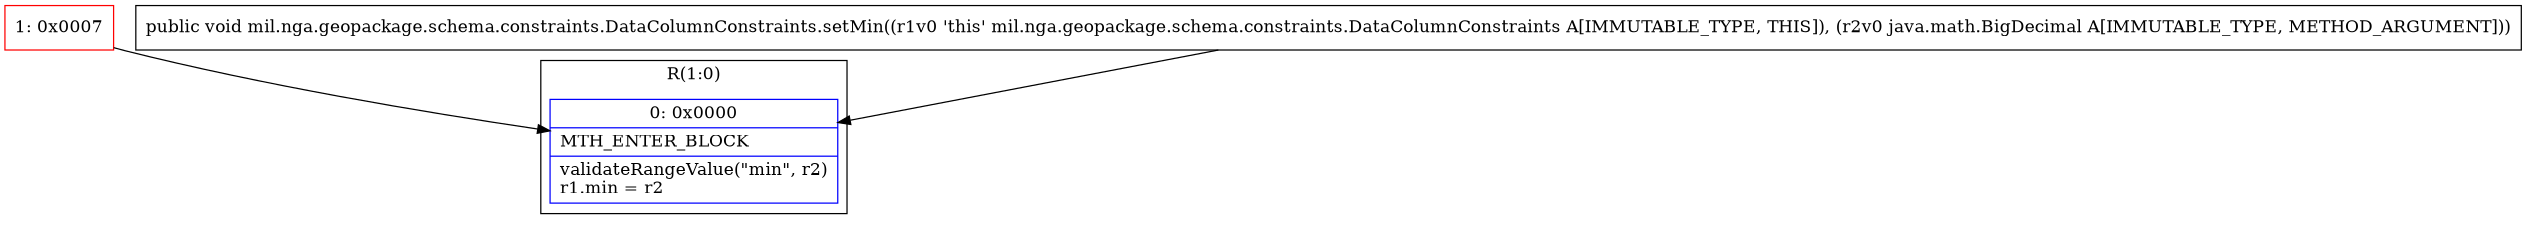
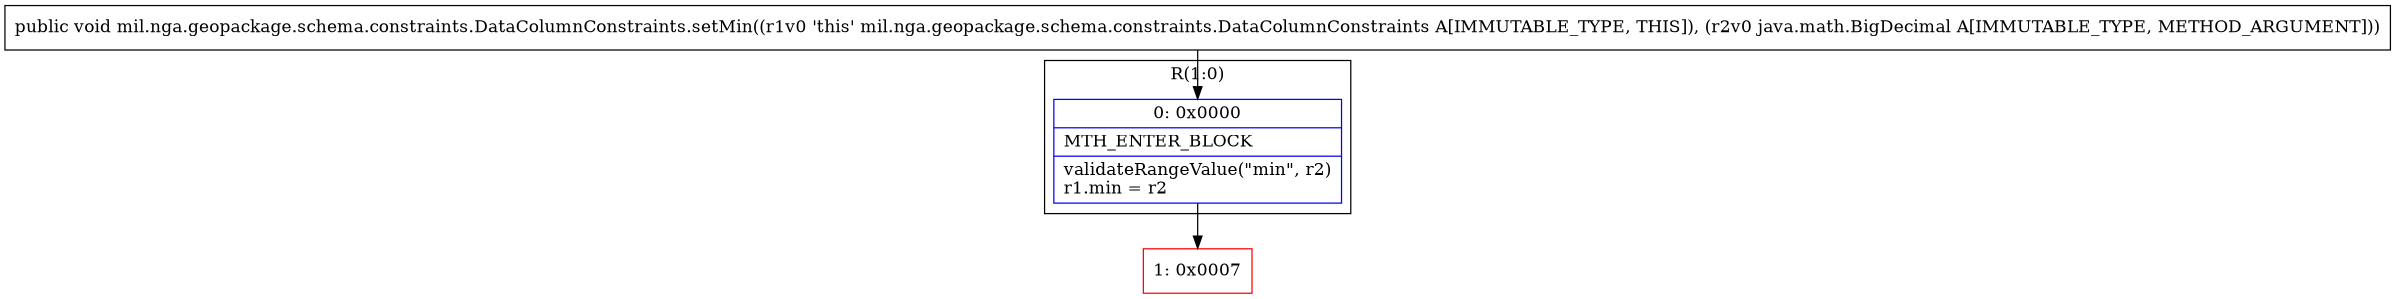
(325, 94) -> (1198, 221)
